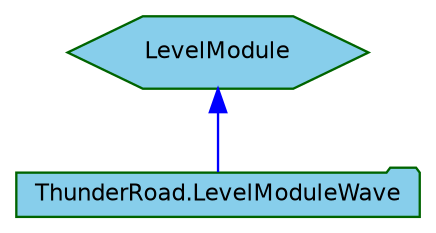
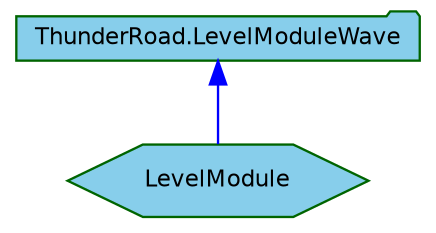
(218, 142) -> (218, 114)
